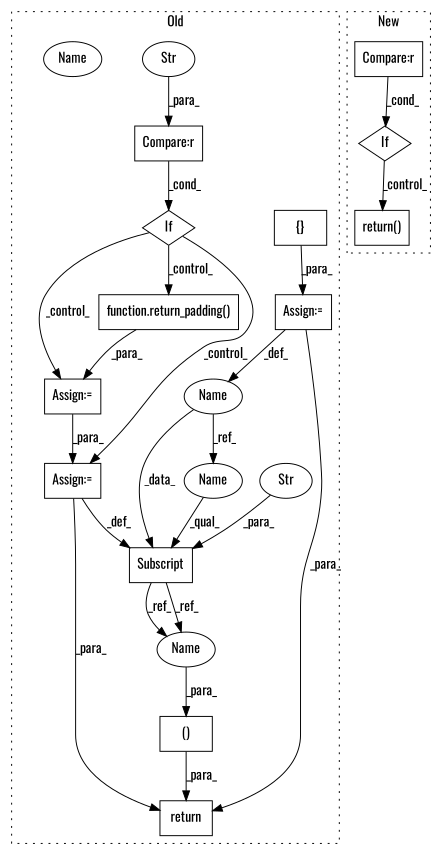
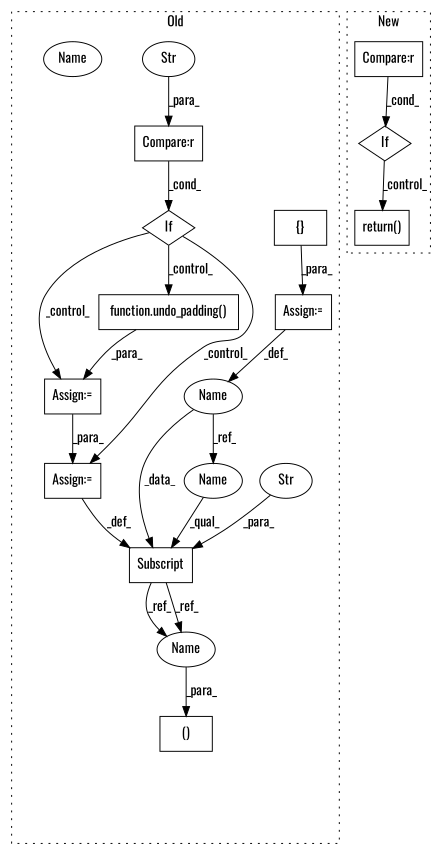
(169, 312) -> (169, 312)
(186, 818) -> none
